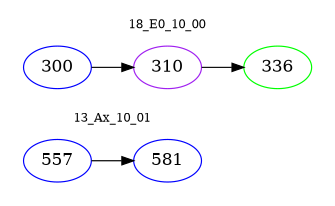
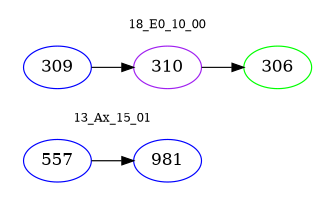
(57, 67) -> (57, 67)
(278, 67) -> (278, 67)
(113, 119) -> (113, 119)
(168, 161) -> (168, 161)
